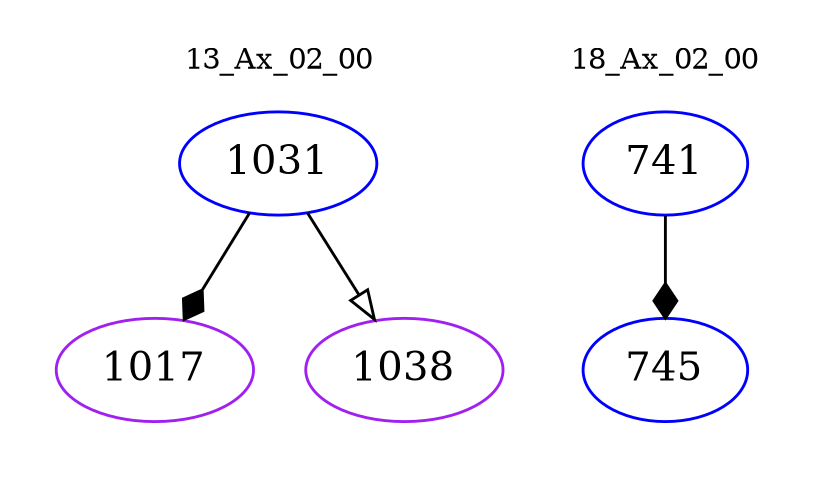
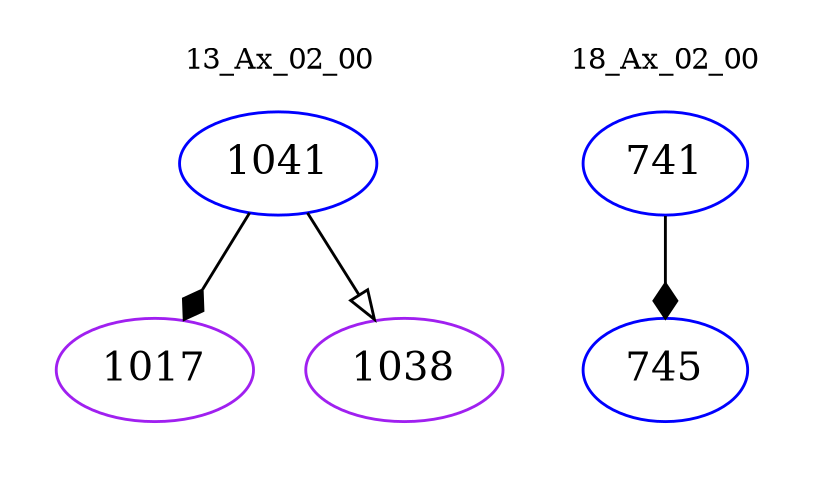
(278, 163) -> (278, 163)
